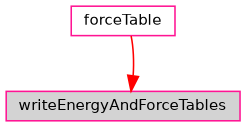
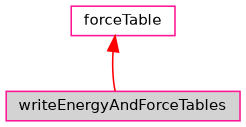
(133, 56) -> (113, 72)
